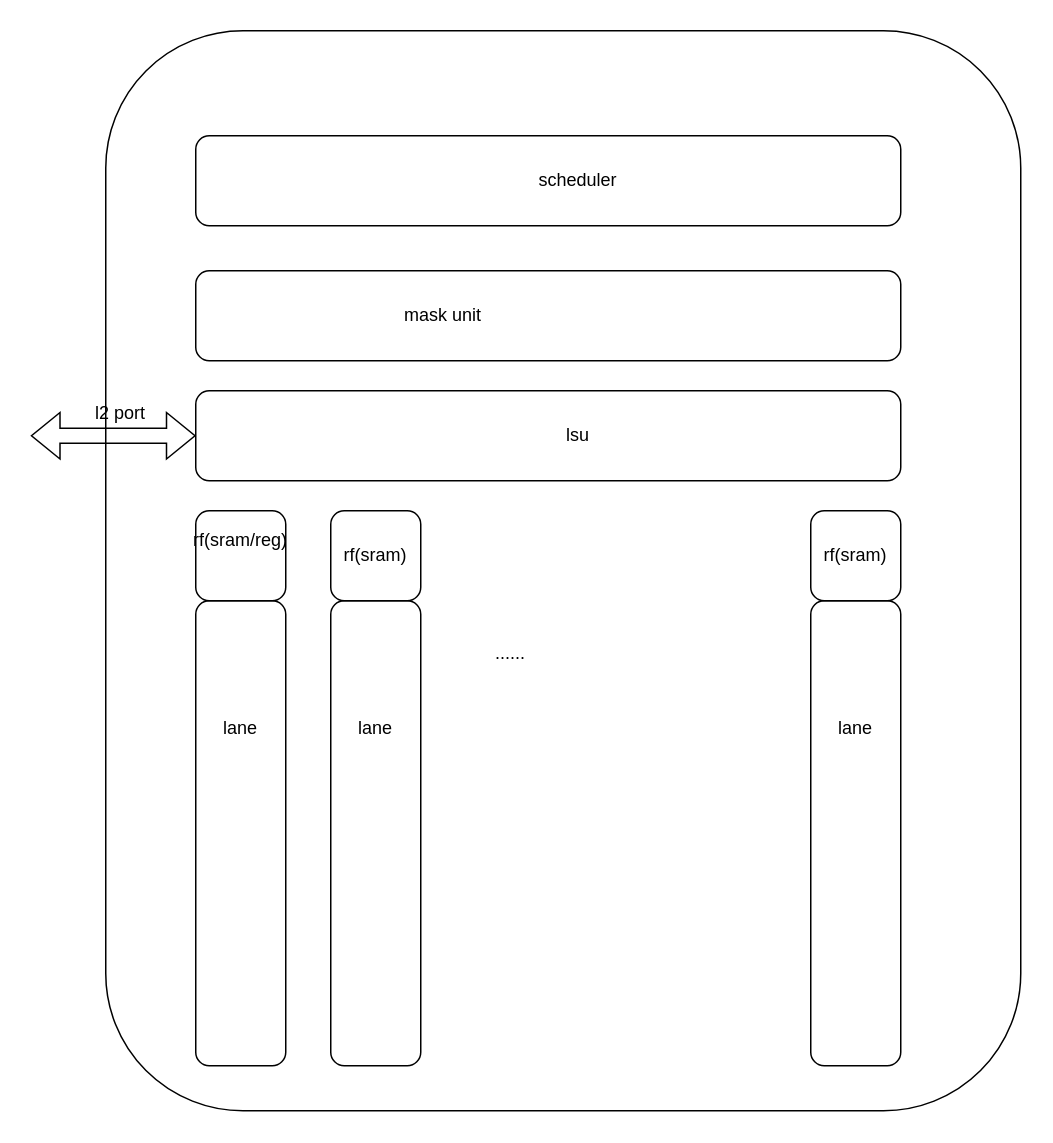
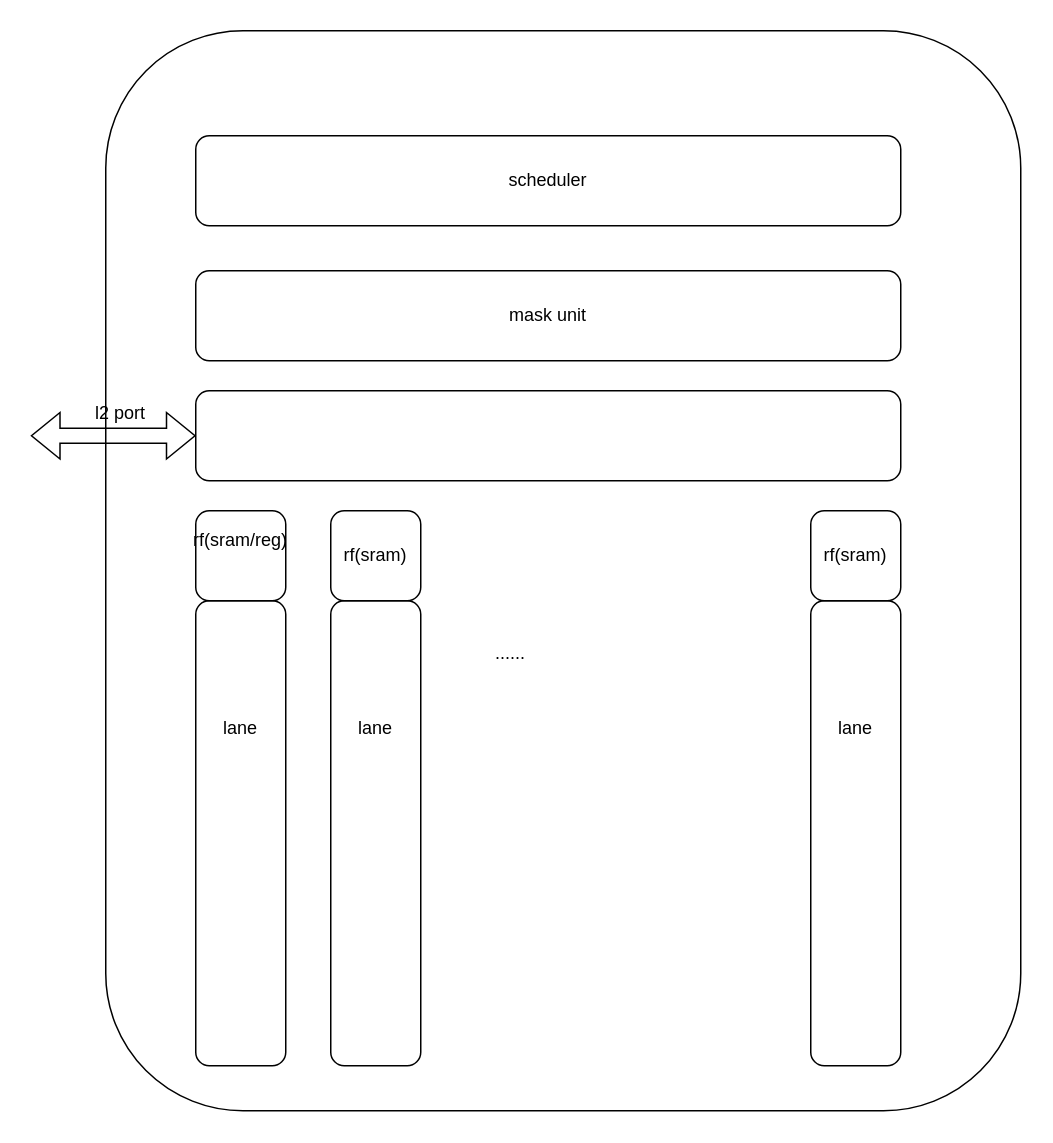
(578, 181) -> (548, 181)
(443, 316) -> (548, 316)
(578, 436) -> none
